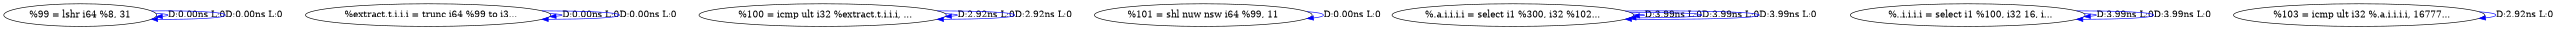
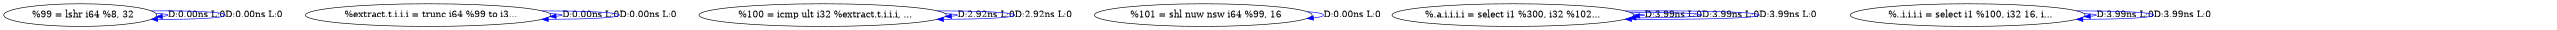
(80, 15) -> (80, 15)
(1203, 15) -> (1203, 15)
(2359, 15) -> none
